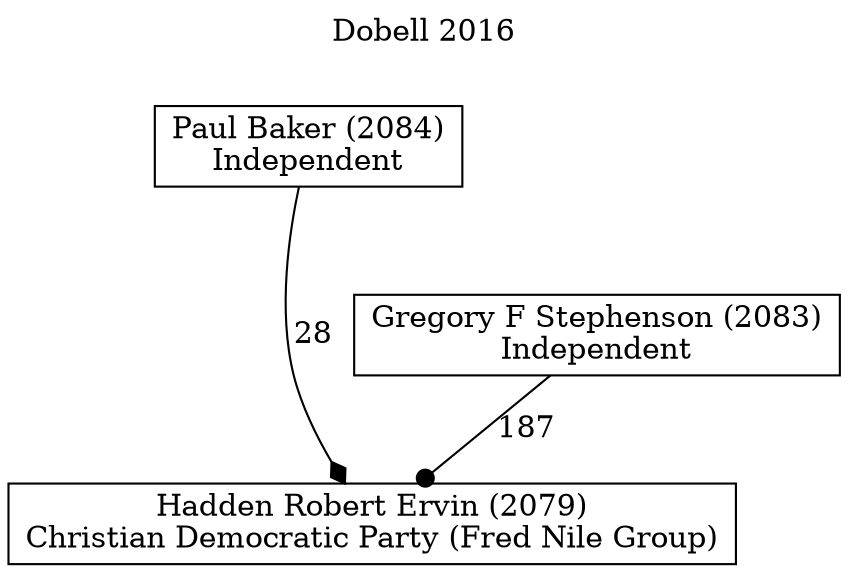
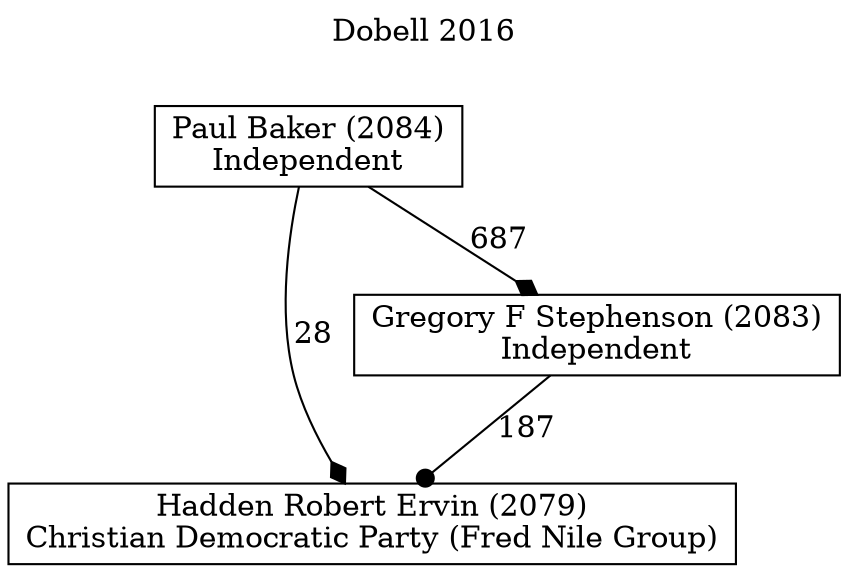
none -> (442, 234)
